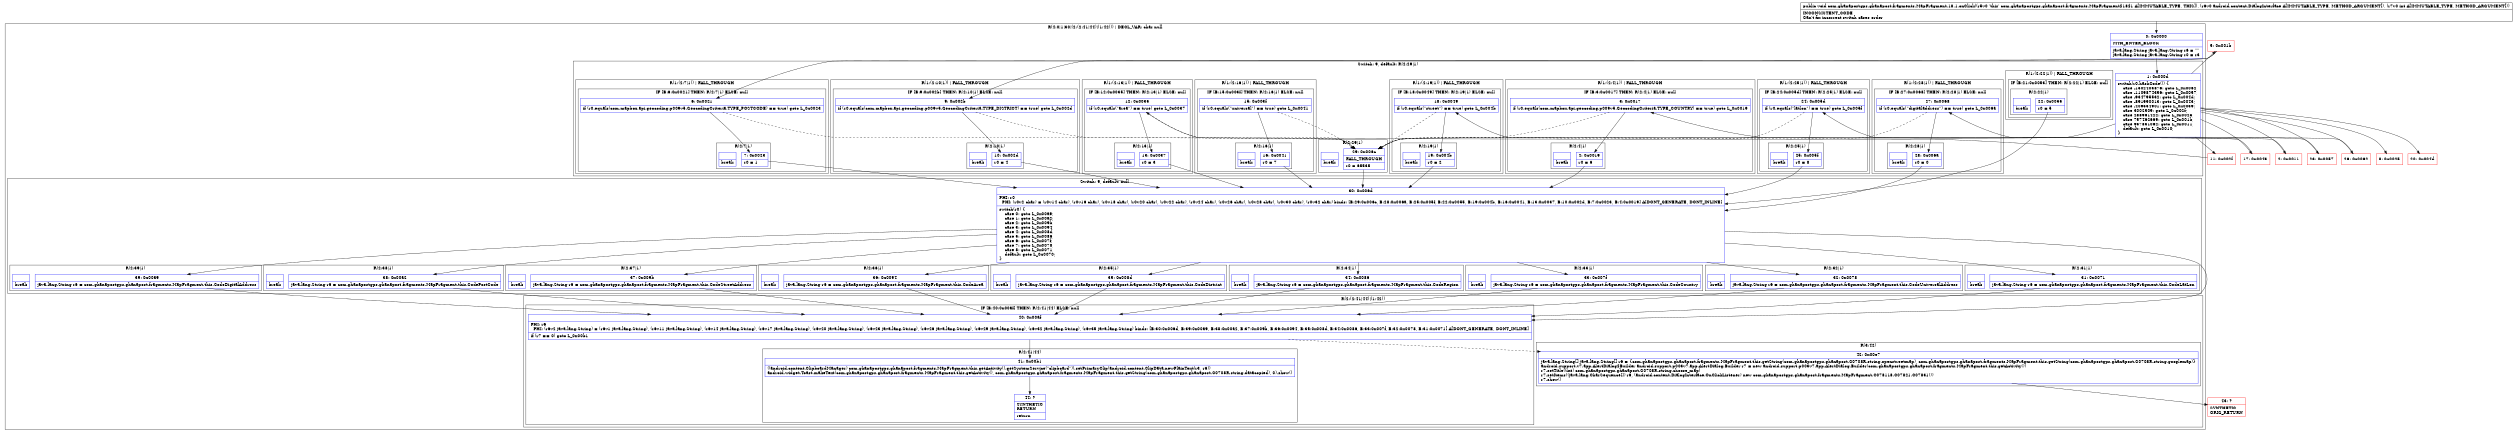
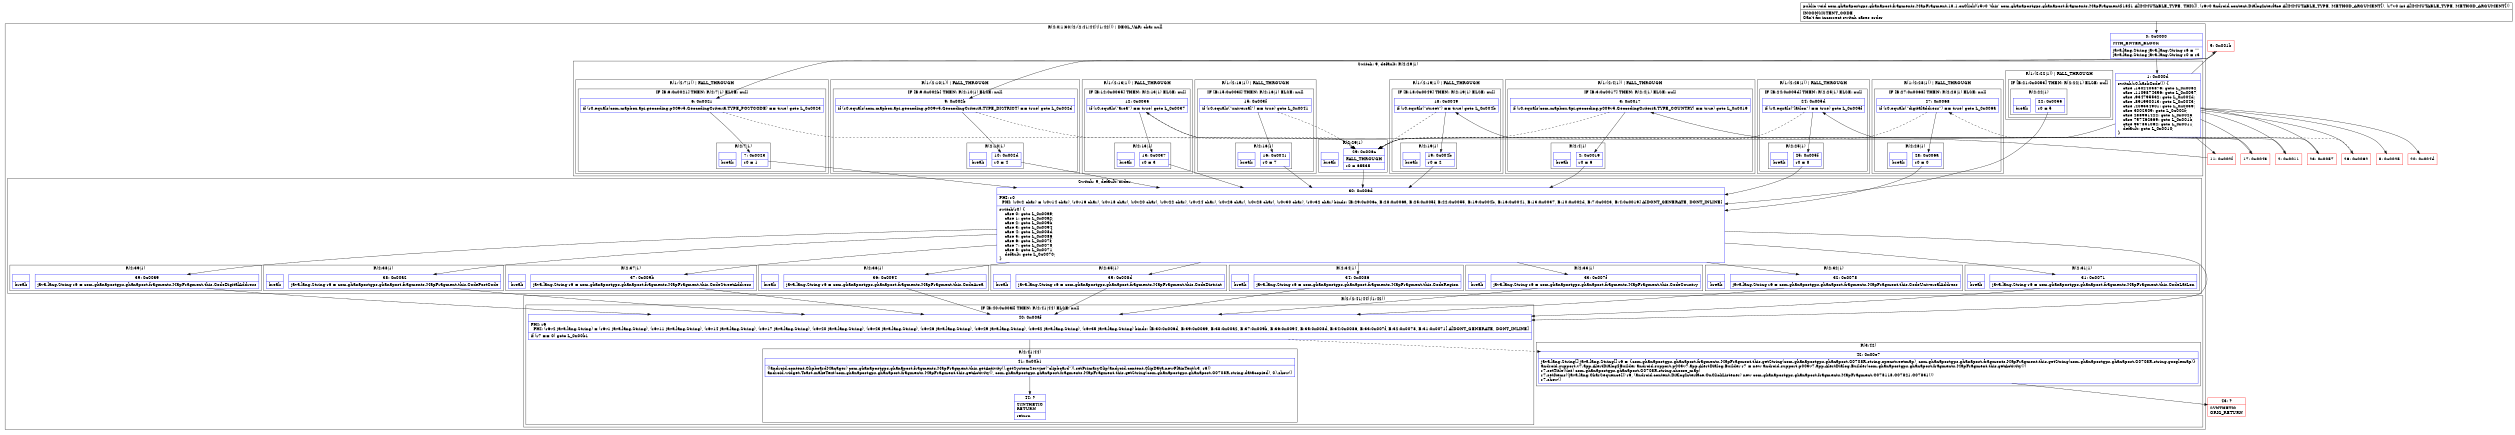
(2153, 138) -> (2153, 138)
(1105, 182) -> (1105, 182)
